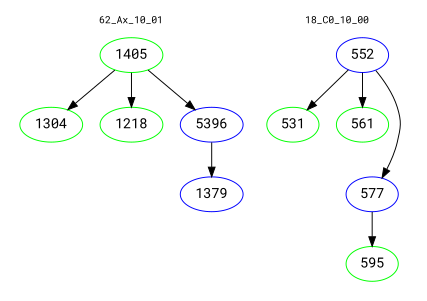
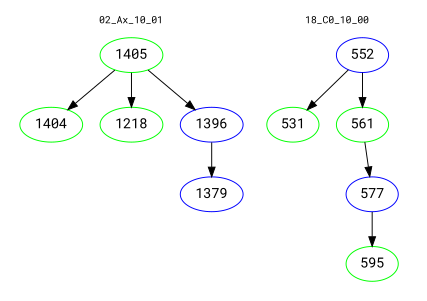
(131, 21) -> (131, 21)
(400, 118) -> (367, 154)
(51, 125) -> (51, 125)
(212, 125) -> (212, 125)
